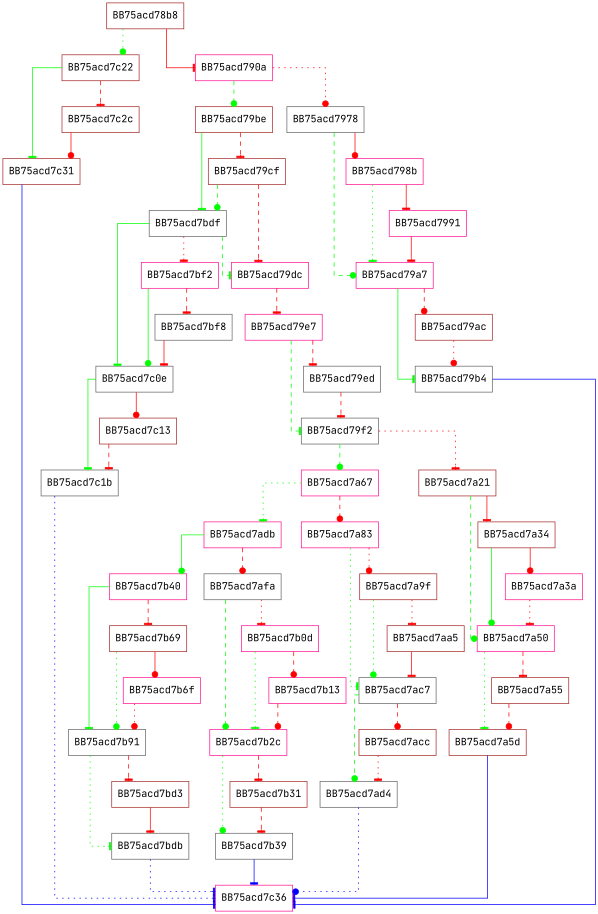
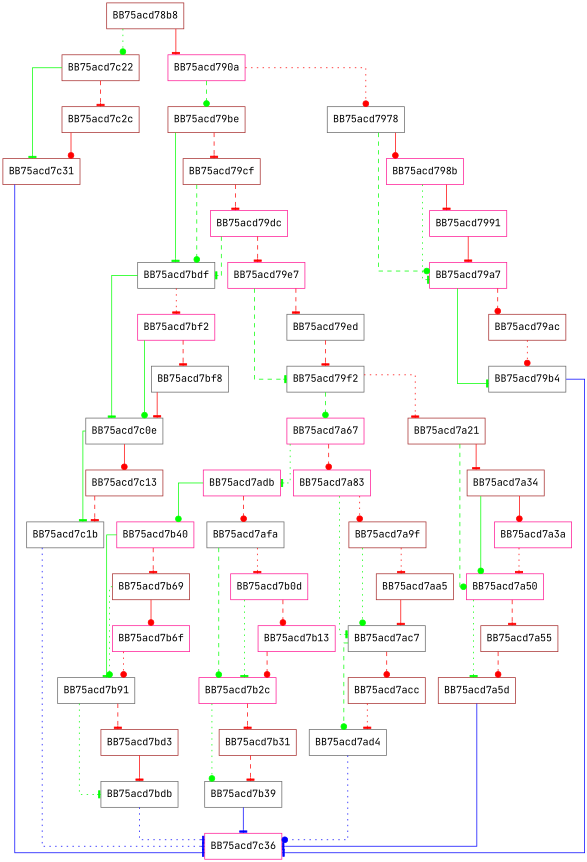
(222, 259) -> (221, 257)
